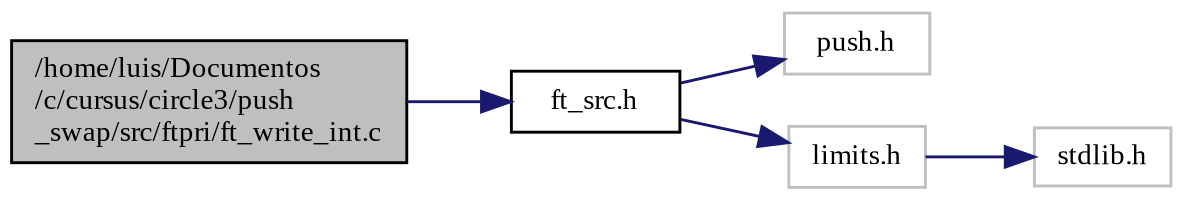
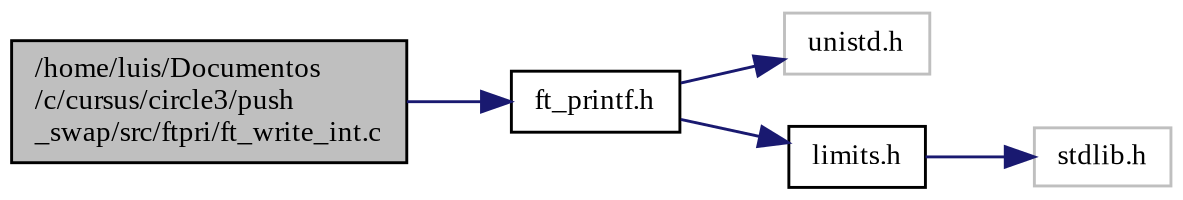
(857, 44) -> (857, 44)
(596, 102) -> (596, 102)
(857, 157) -> (857, 157)
